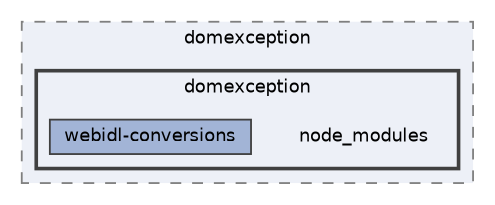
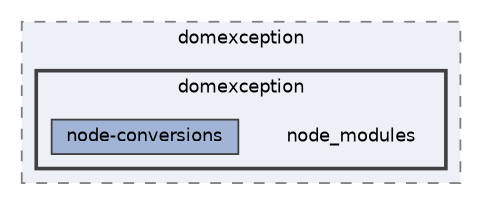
(150, 137) -> (145, 137)
